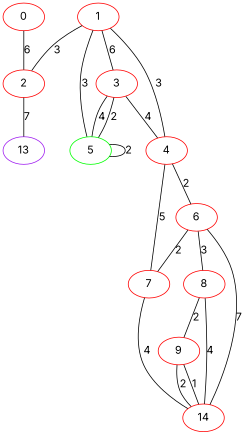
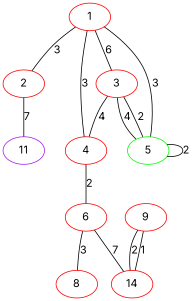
(24, 17) -> none
(24, 151) -> (24, 151)
(149, 284) -> none
(192, 318) -> none
(207, 351) -> none
